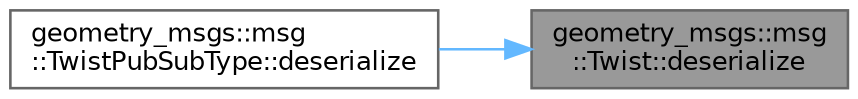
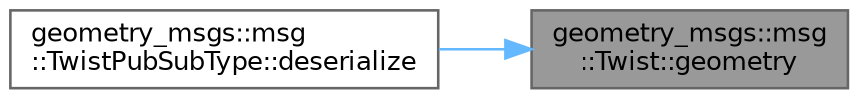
(690, 49) -> (690, 49)
